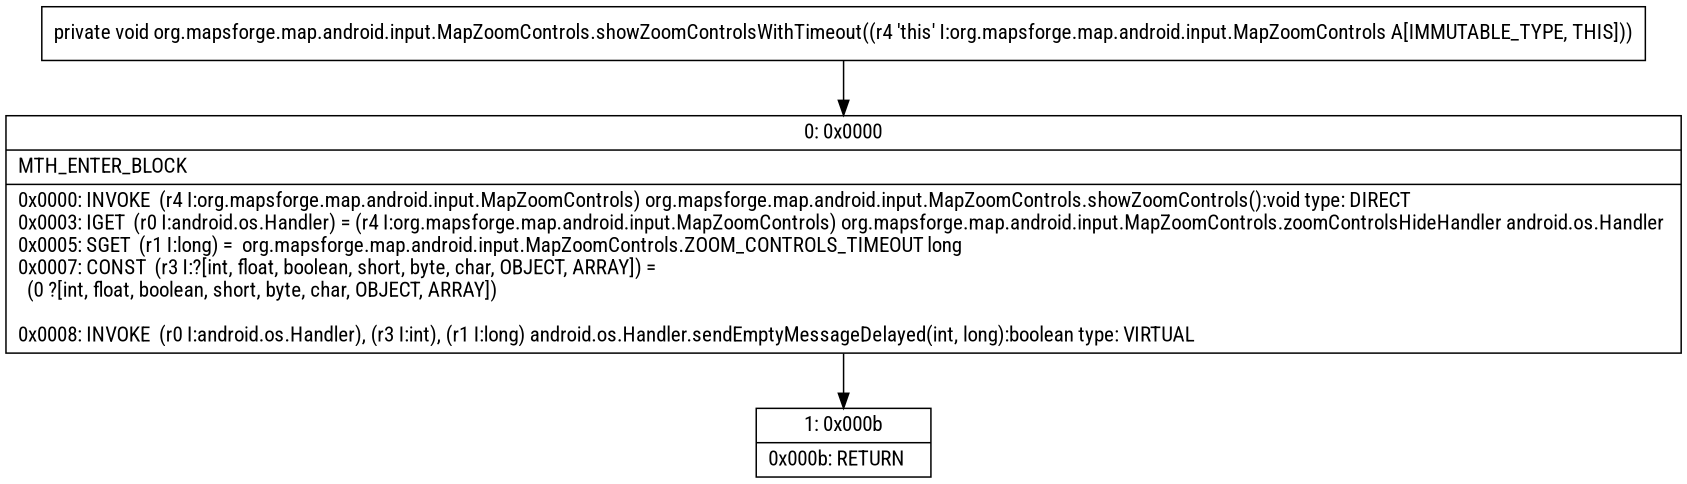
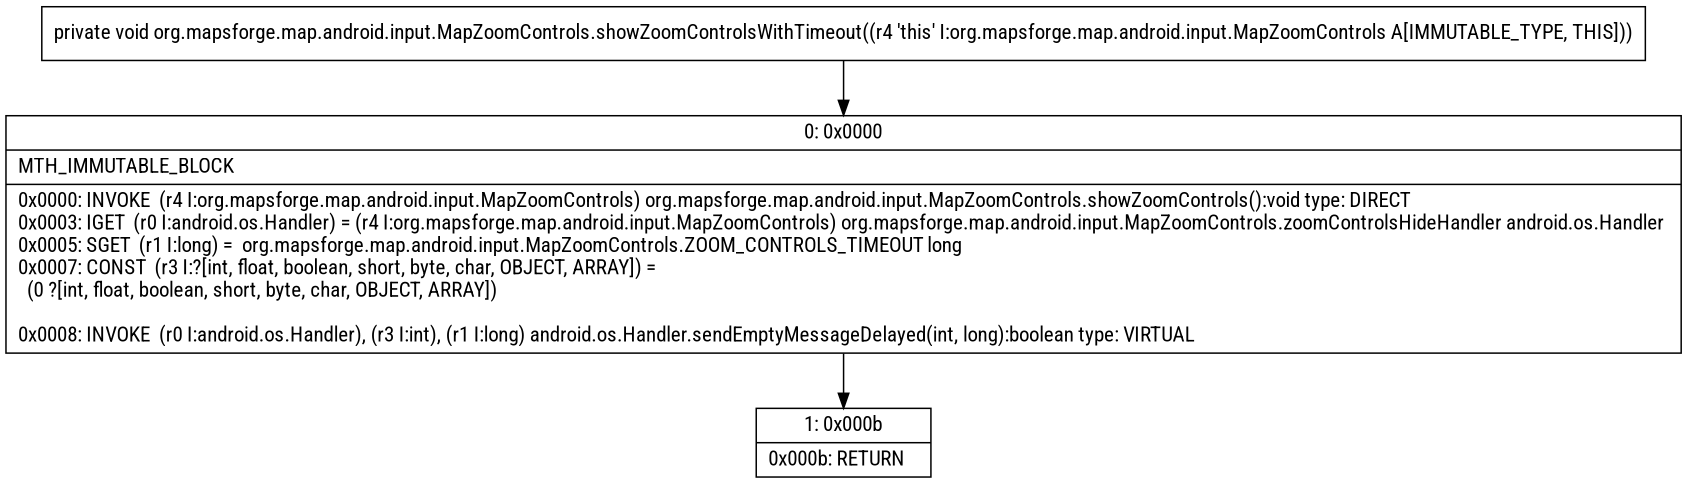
(103, 166) -> (126, 166)
